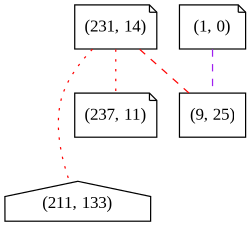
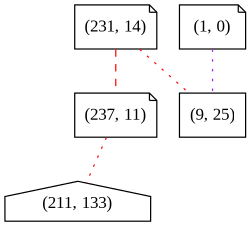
(116, 71) -> (116, 71)
(164, 71) -> (164, 71)
(213, 71) -> (213, 71)
(59, 112) -> (96, 160)
